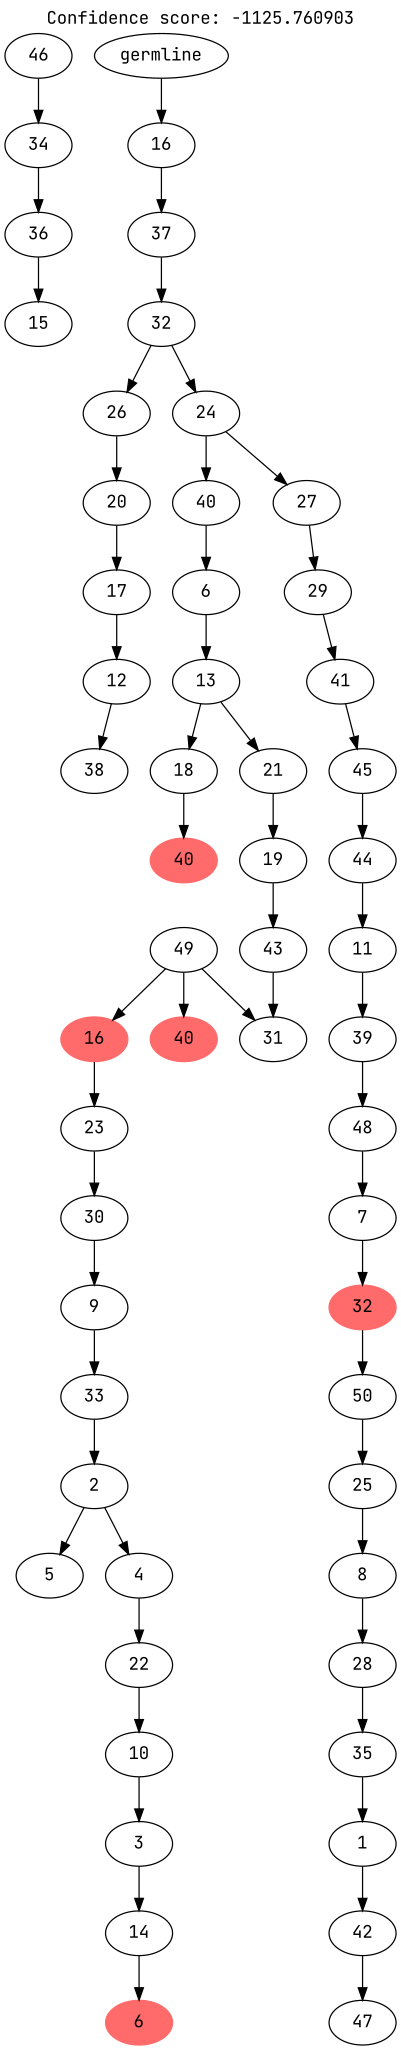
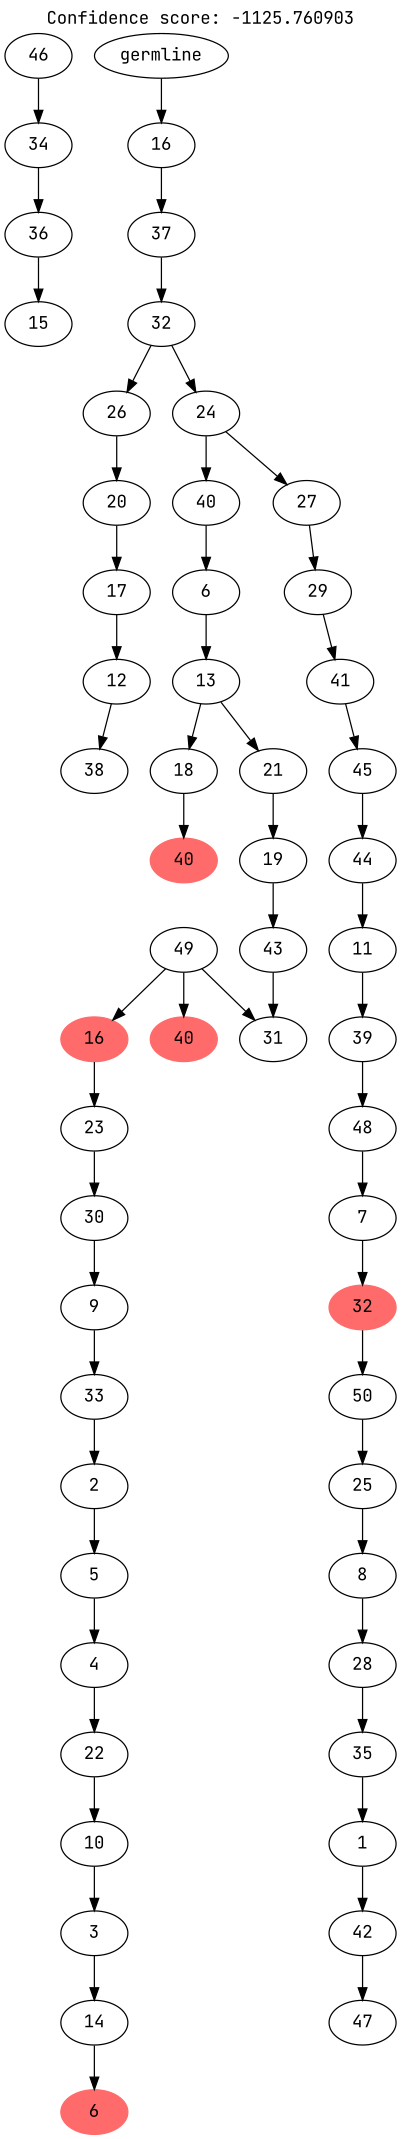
(114, 1525) -> (94, 1614)
